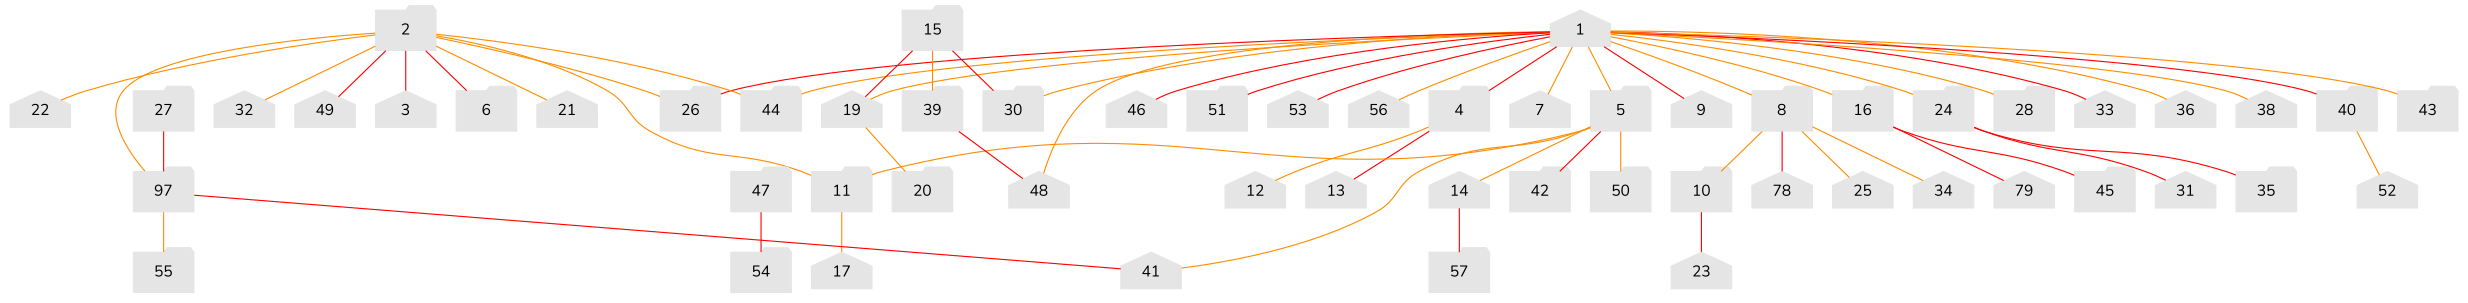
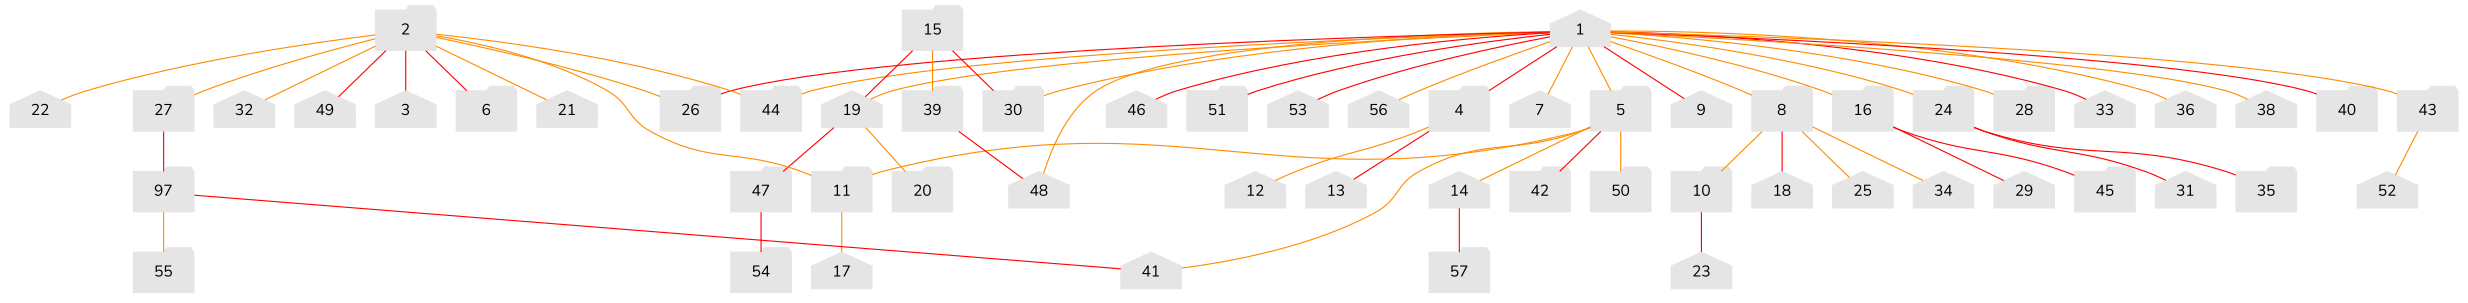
(227, 51) -> (284, 64)
none -> (809, 150)
(2368, 153) -> (2407, 153)
(1782, 192) -> (1782, 192)
(2024, 192) -> (2024, 192)
